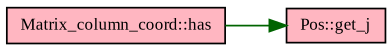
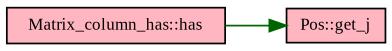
(116, 26) -> (116, 26)
